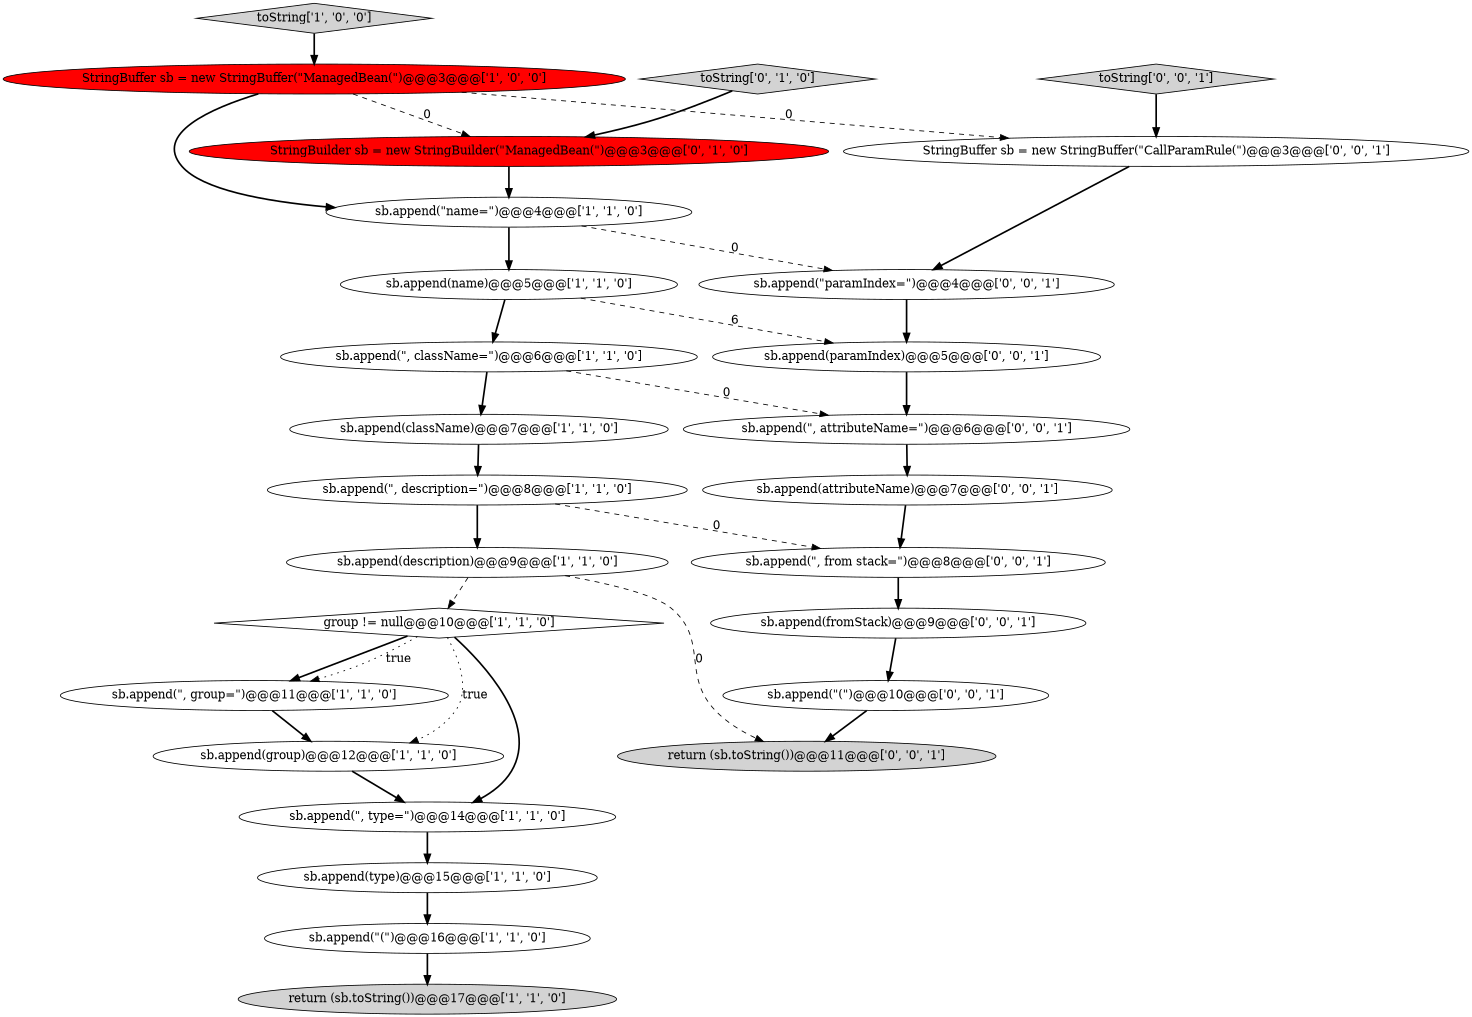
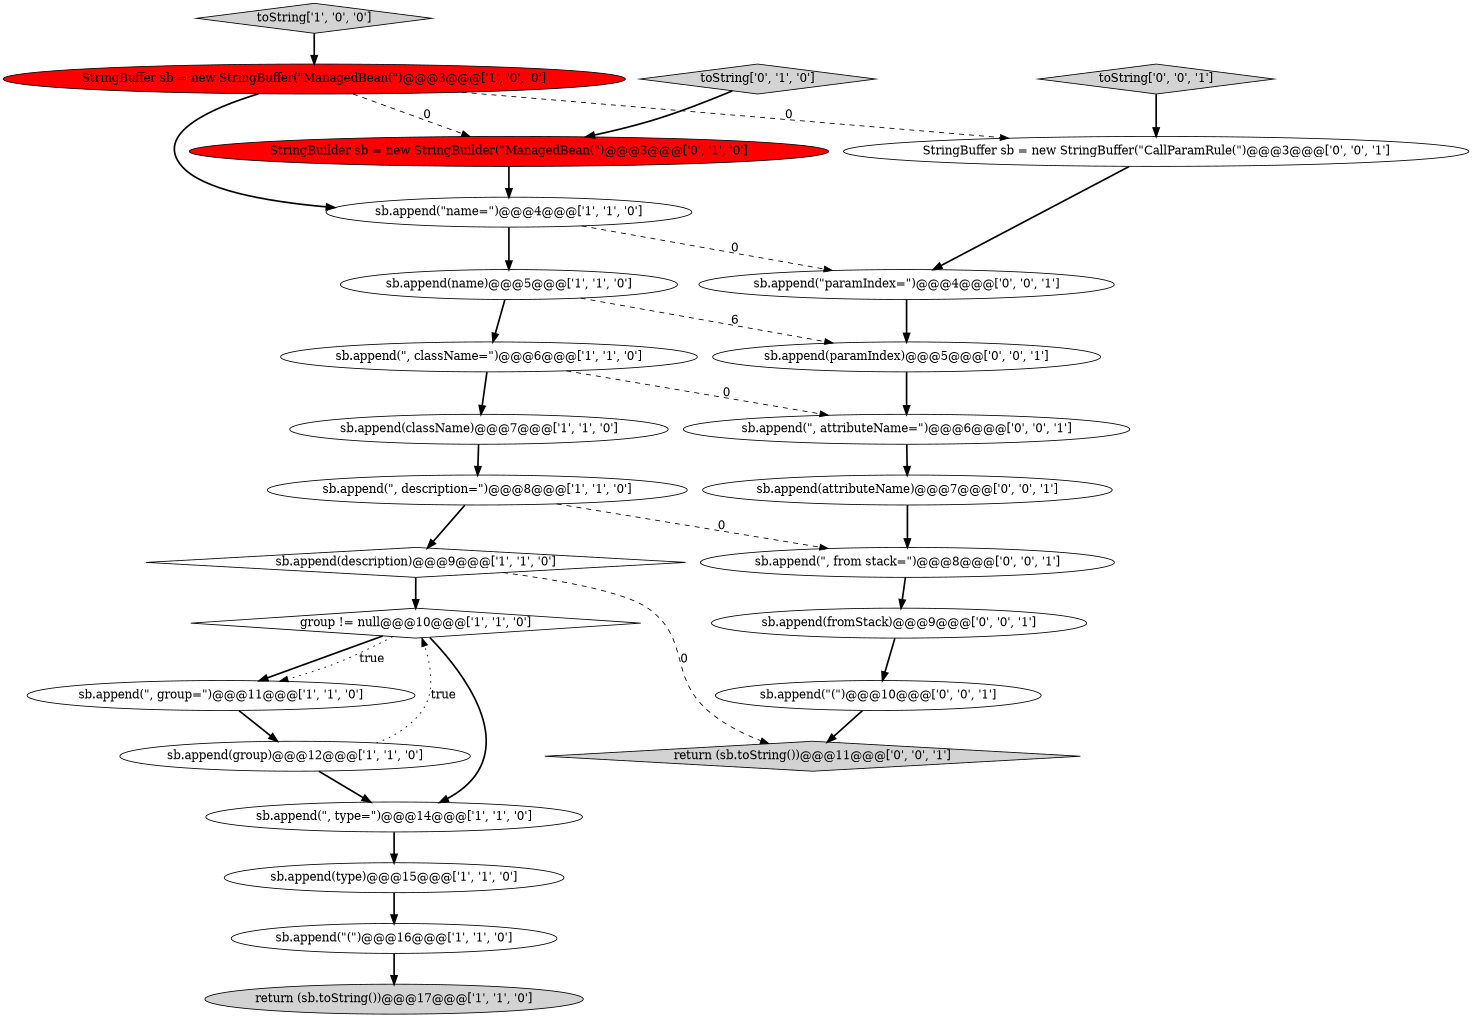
(477, 562) -> (416, 562)
(460, 589) -> (416, 589)
(461, 697) -> (425, 706)
(807, 756) -> (813, 756)
